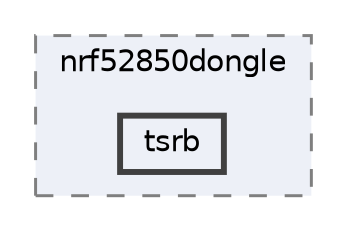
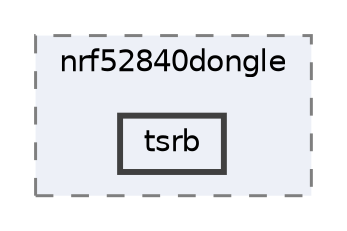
(173, 64) -> (173, 64)
